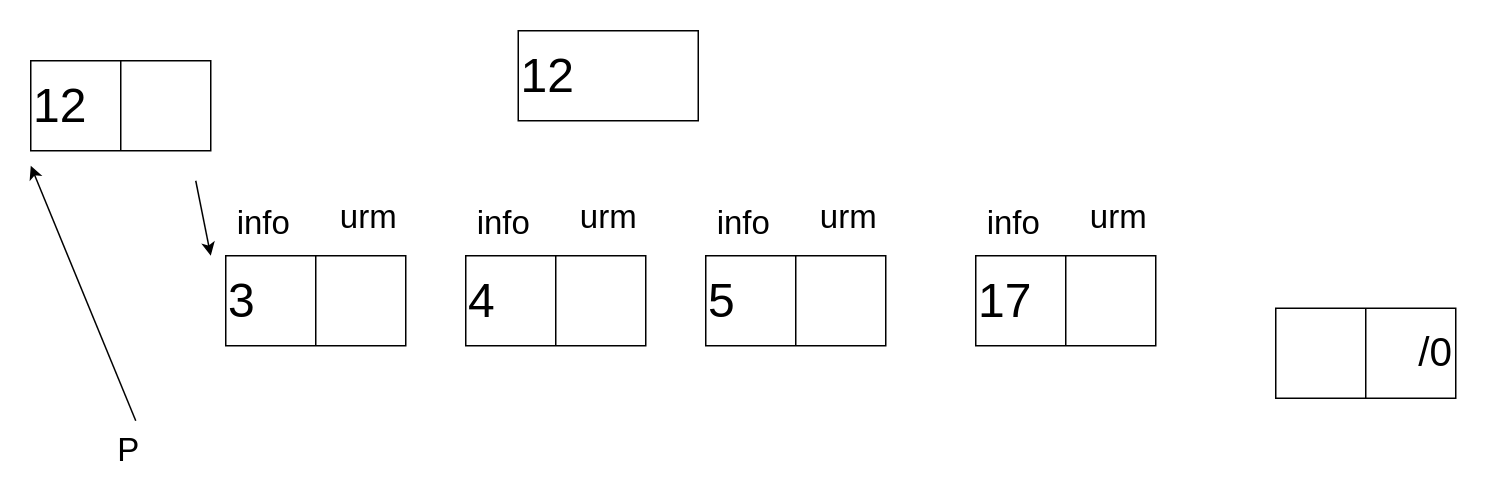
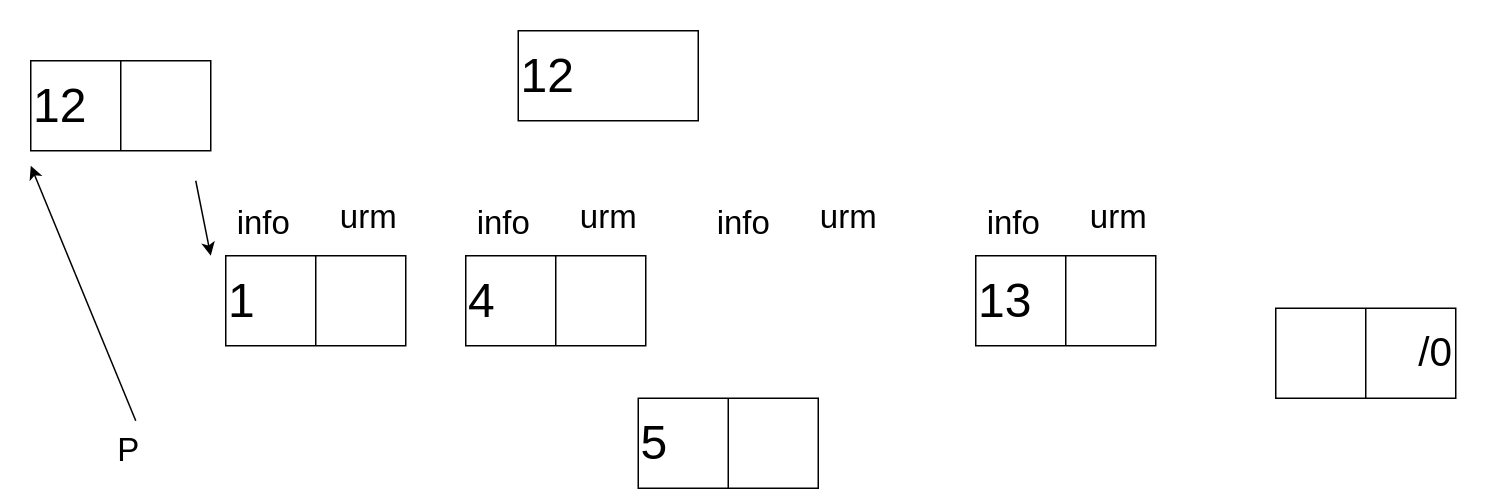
(234, 301) -> (234, 301)
(796, 301) -> (728, 443)
(997, 301) -> (997, 301)
